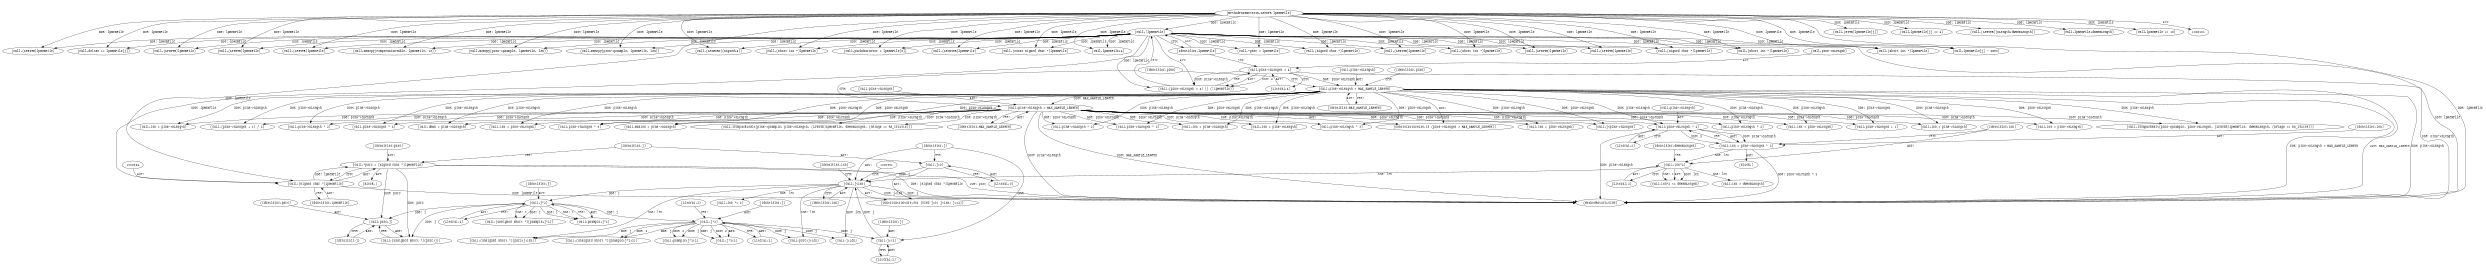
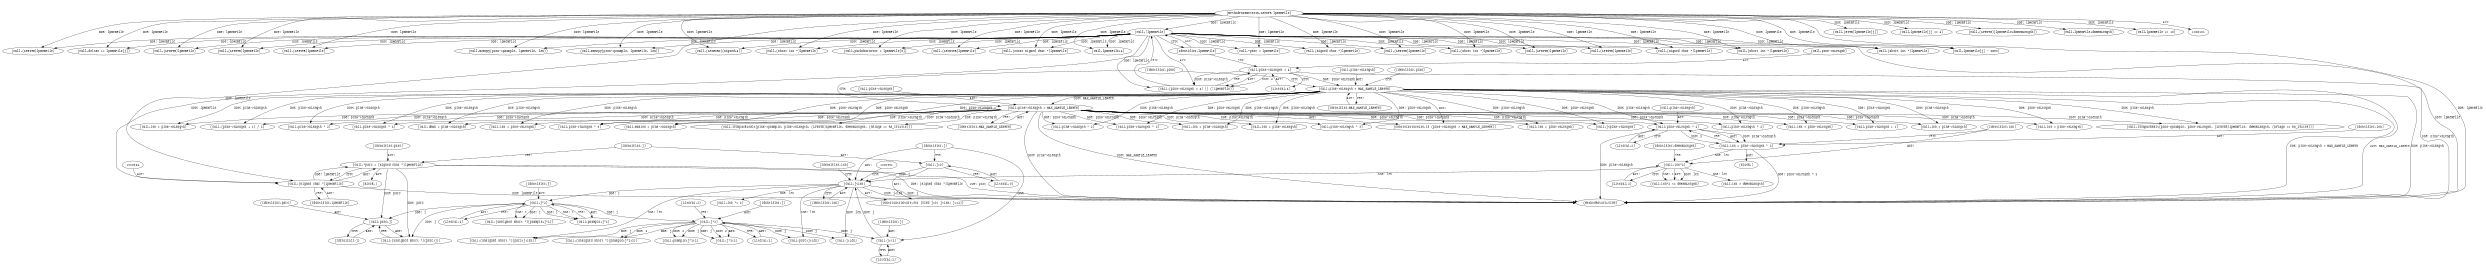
(2003, 32) -> (2003, 32)
(394, 51) -> none
